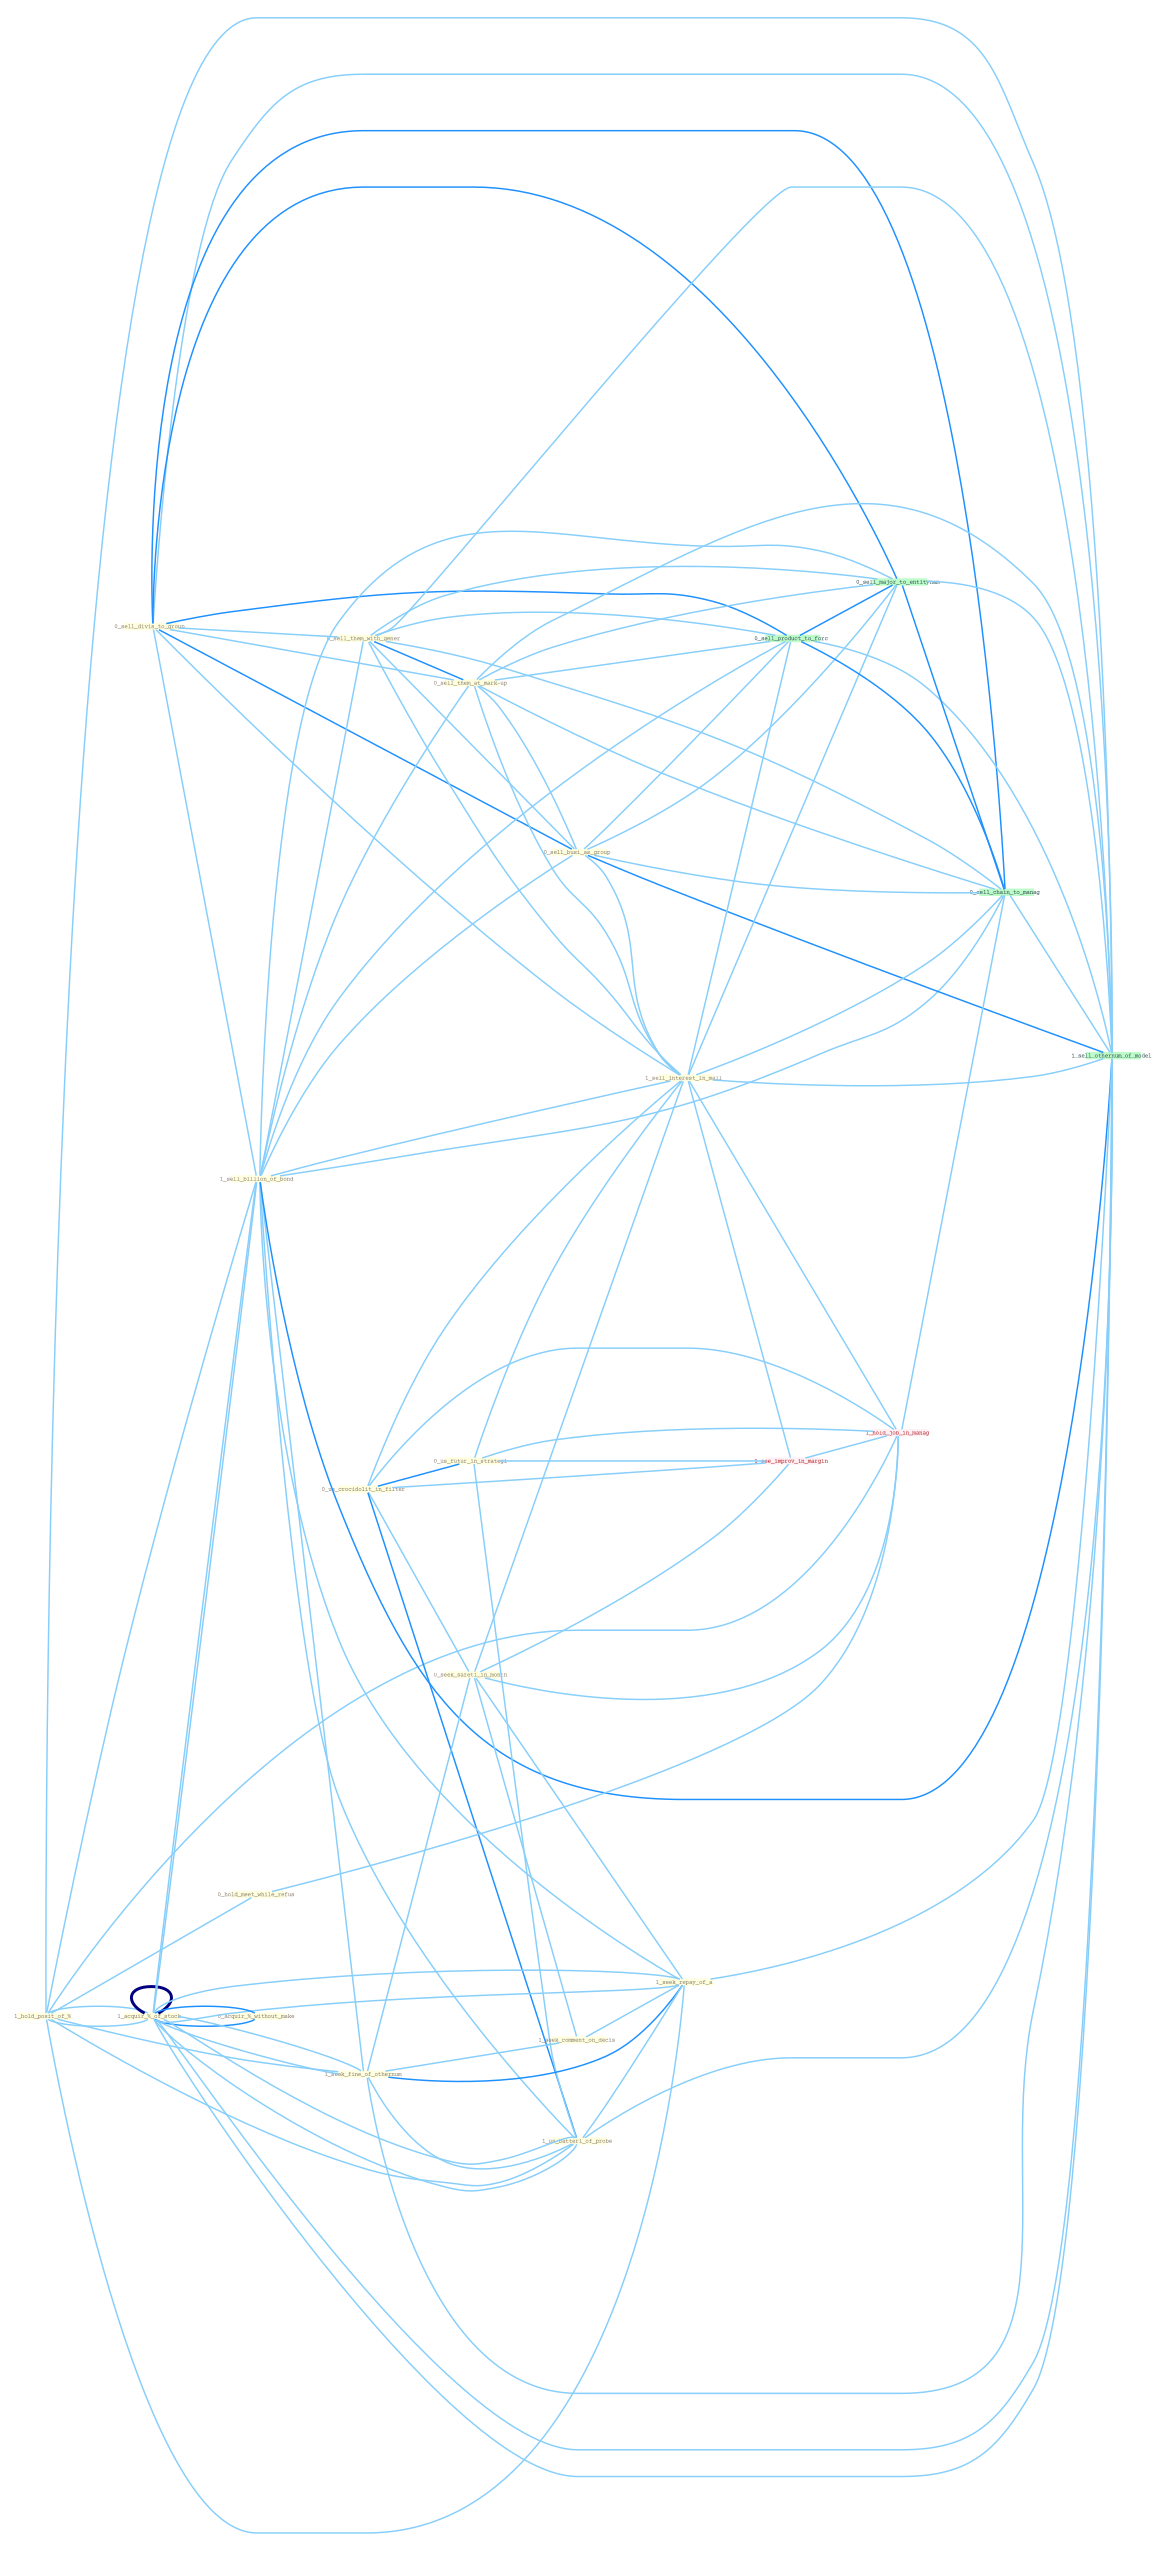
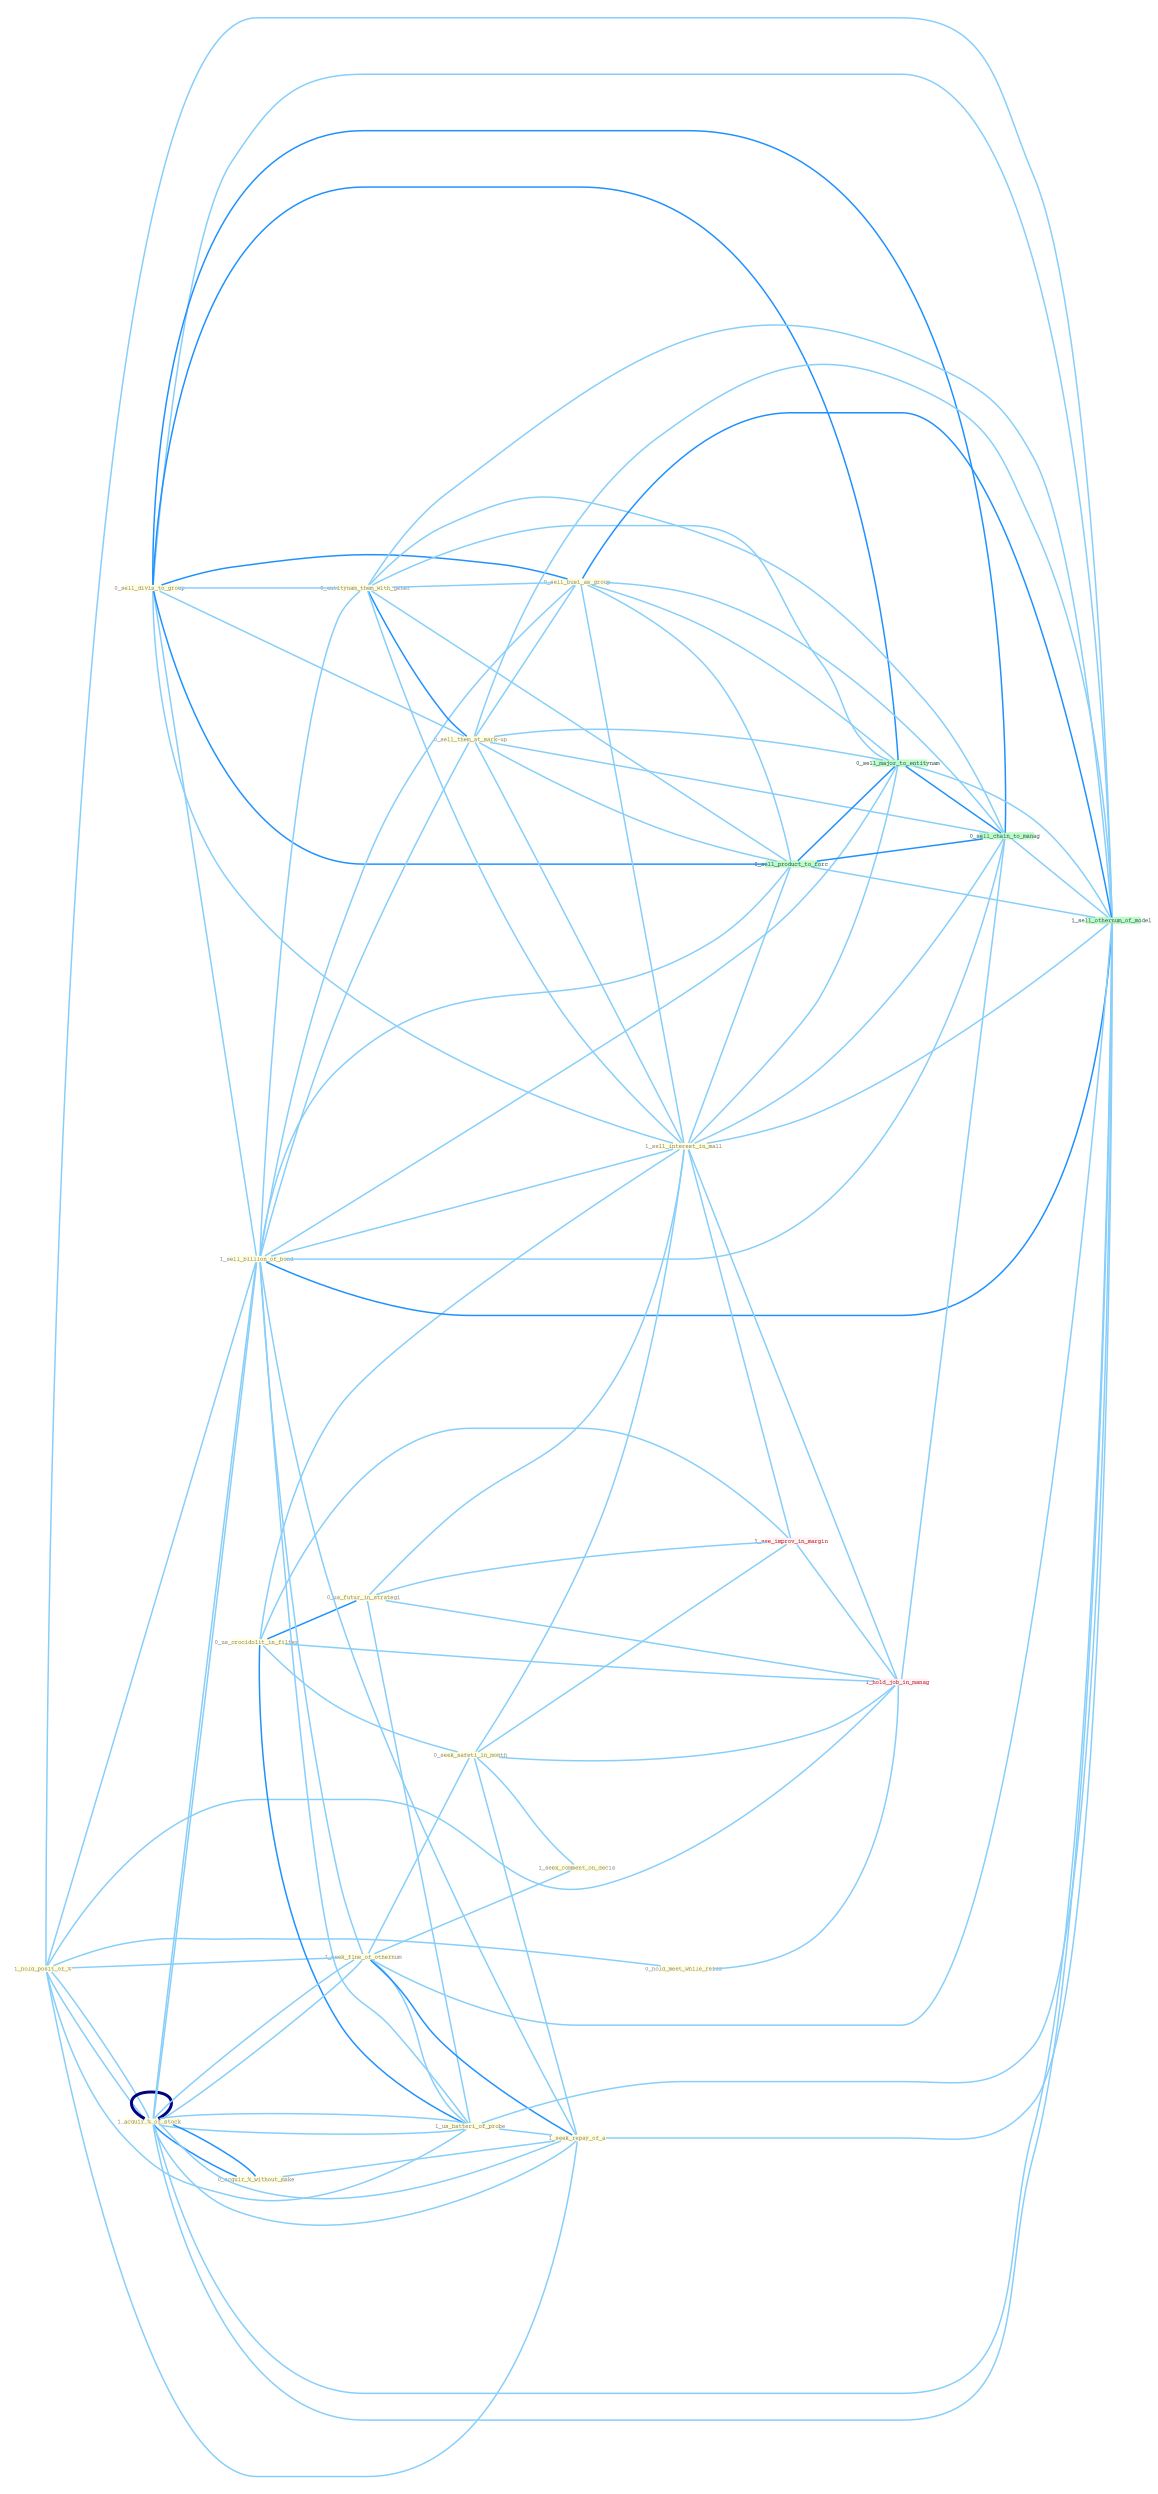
(365, 638) -> (365, 588)
(632, 2011) -> (446, 2155)
